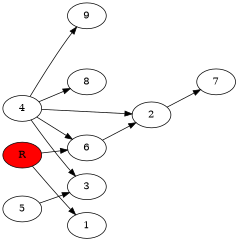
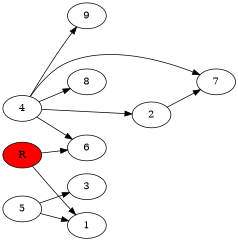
(116, 133) -> none
(50, 146) -> (105, 55)
none -> (51, 216)
